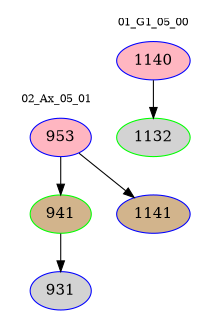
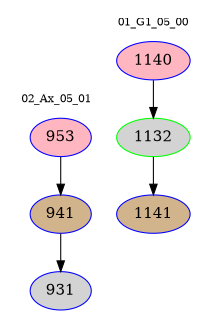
(93, 164) -> (153, 171)
(61, 214) -> (61, 214)
